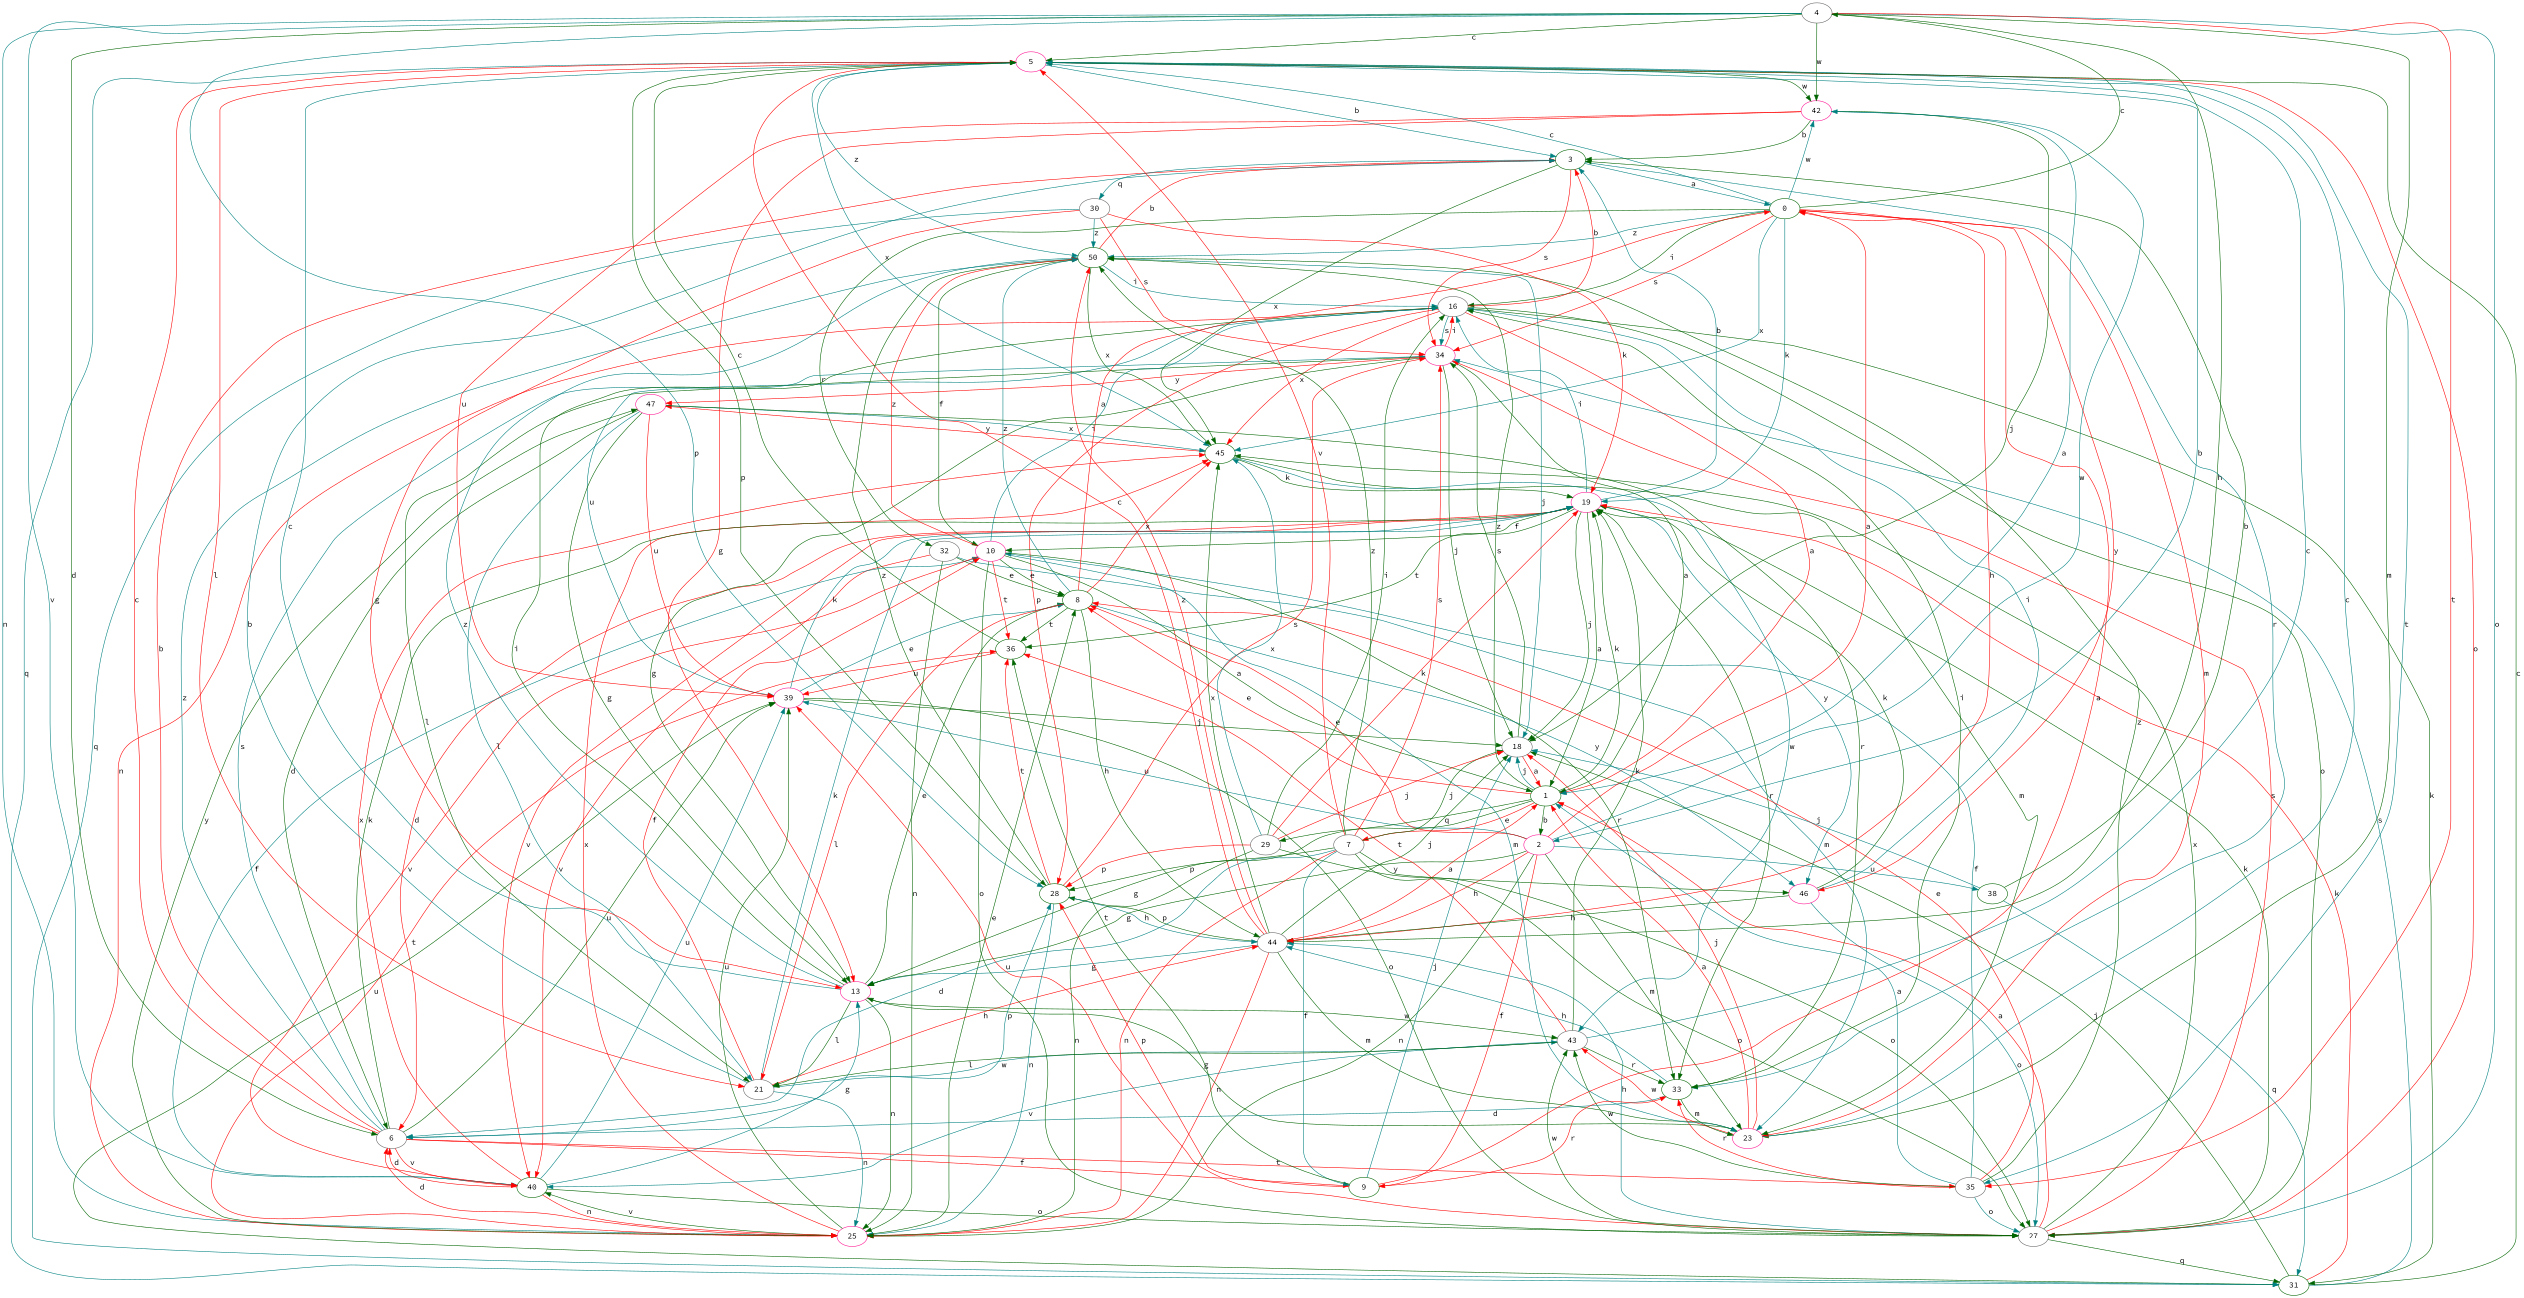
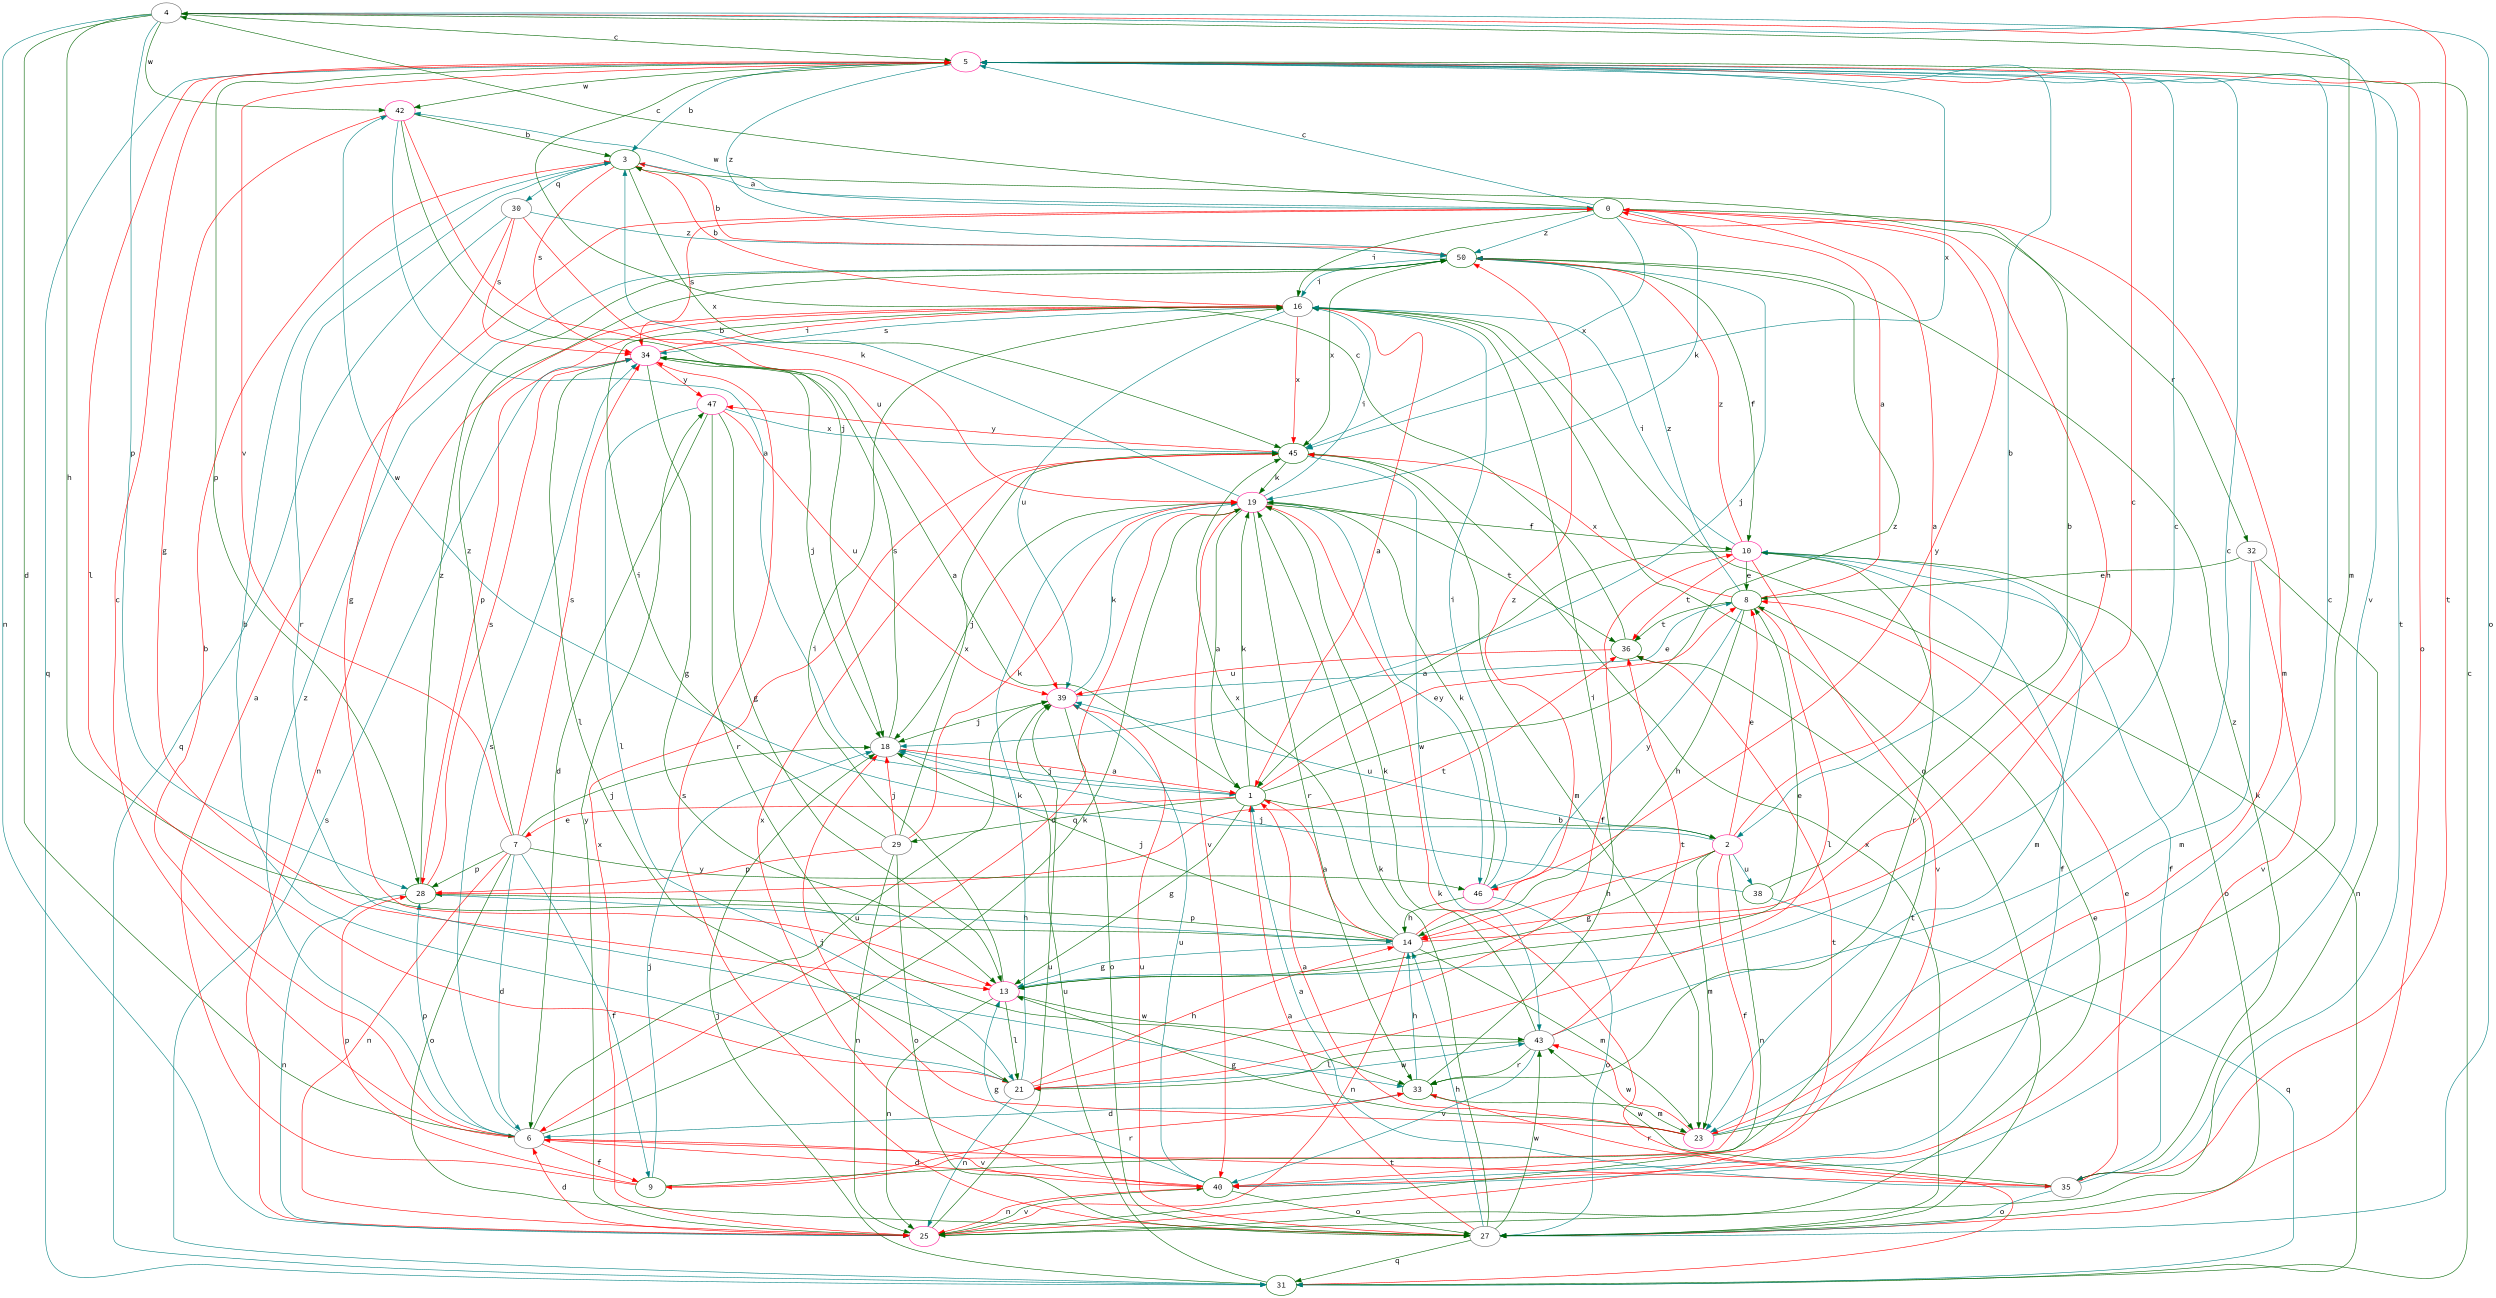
(468, 491) -> none
(2387, 500) -> (2002, 41)
(1263, 644) -> (984, 533)
(1272, 943) -> (1407, 943)
